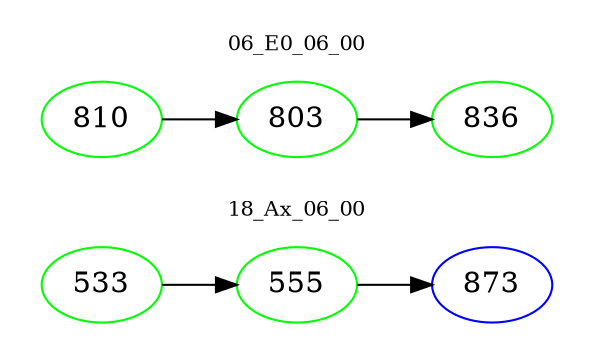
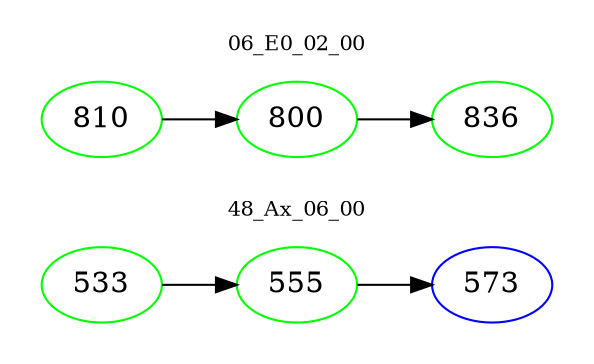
(297, 45) -> (297, 45)
(297, 119) -> (297, 119)
(297, 210) -> (297, 210)
(492, 285) -> (492, 285)
